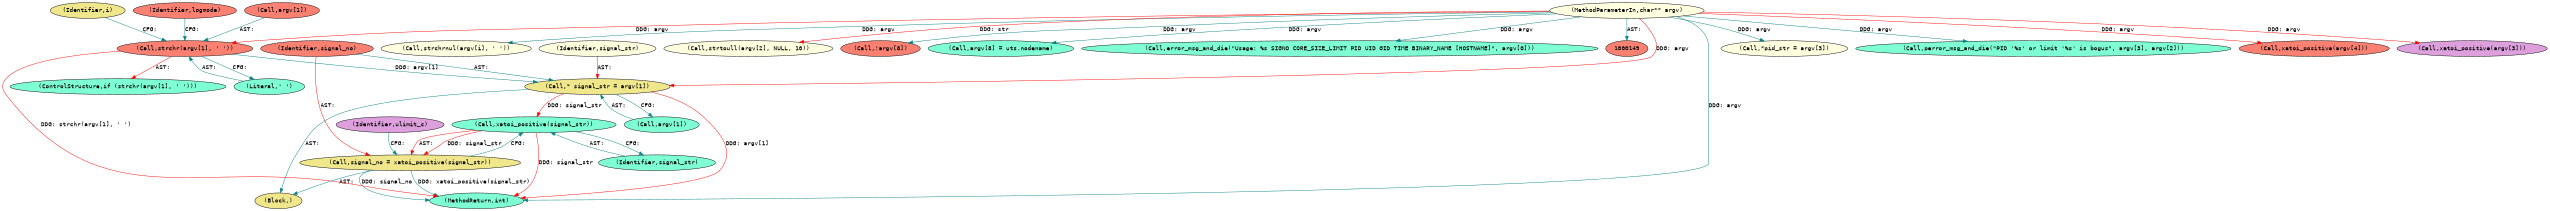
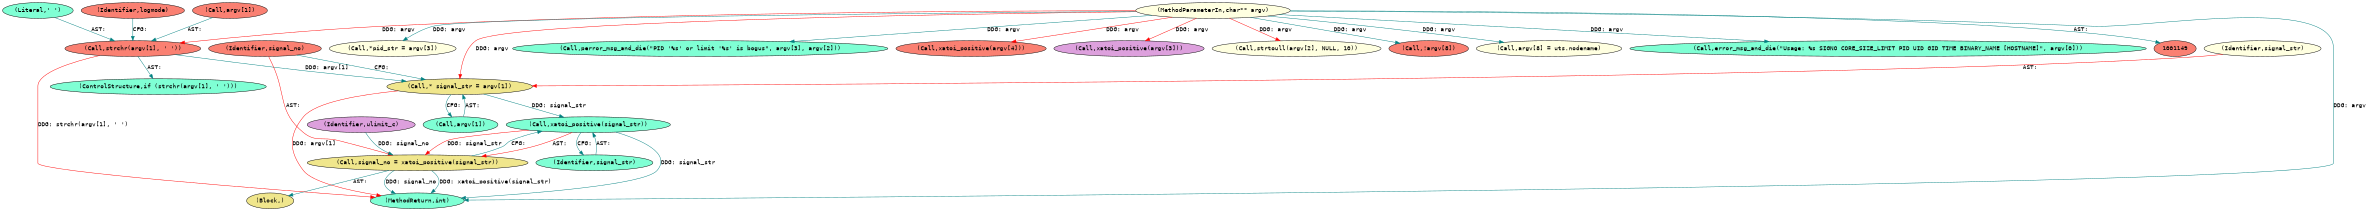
(88, 10) -> none
(994, 30) -> (1276, 30)
(456, 49) -> none
(1001, 49) -> (1549, 49)
(1627, 49) -> (2175, 49)
(153, 66) -> (144, 66)
(226, 67) -> none
(483, 68) -> (384, 68)
(550, 101) -> (522, 105)
(385, 103) -> none
(400, 144) -> (404, 144)
(538, 167) -> (595, 186)
